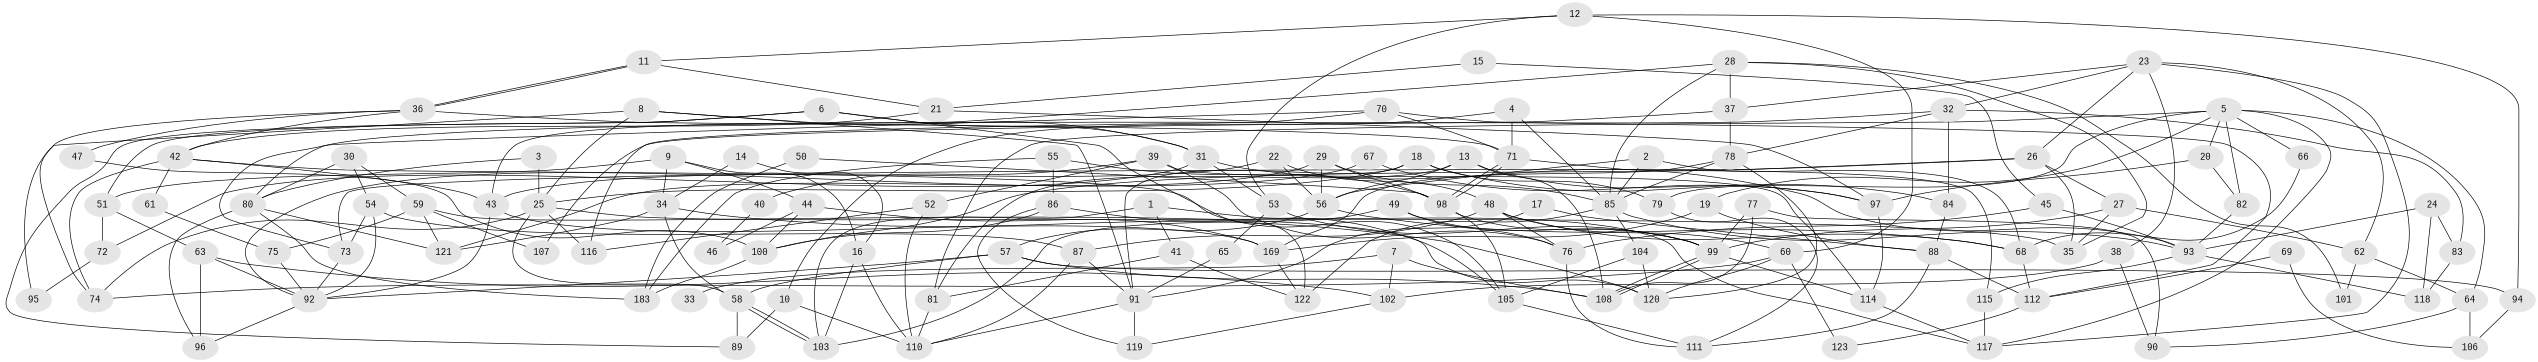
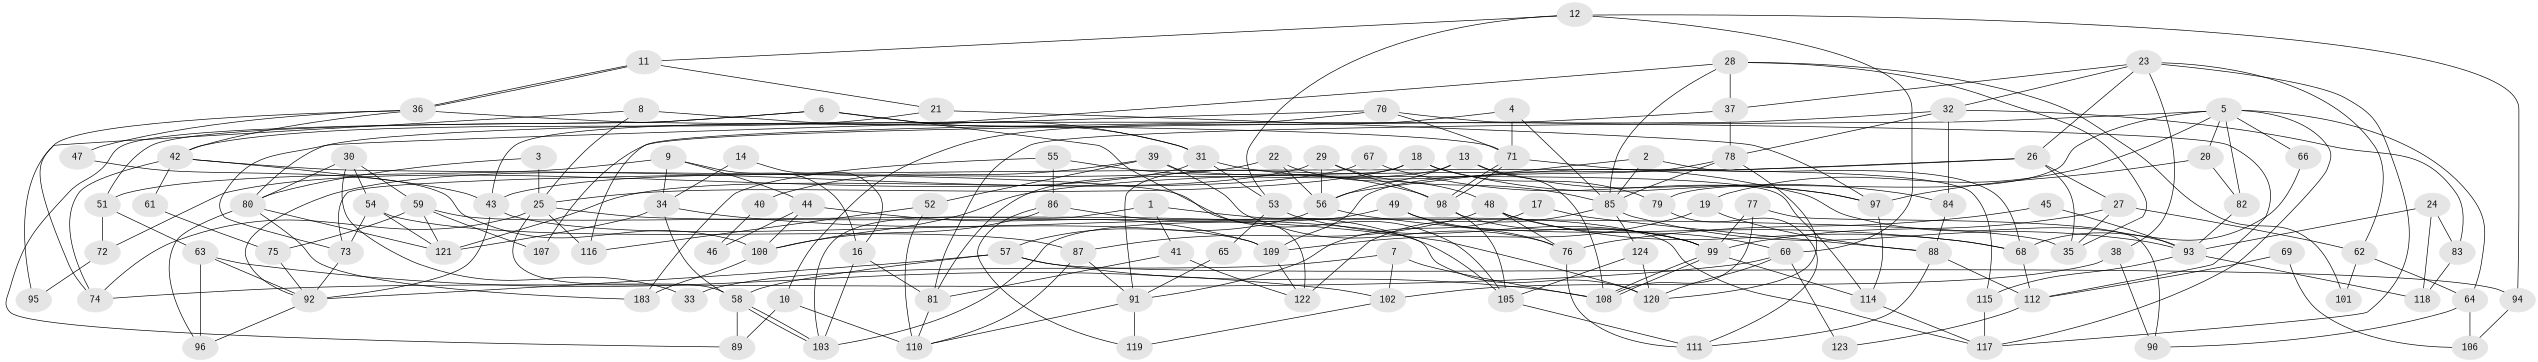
(1478, 62) -> none
(959, 134) -> none
(801, 157) -> none
(1271, 253) -> (1271, 253)
(1640, 253) -> (1640, 253)
(368, 267) -> (400, 224)
none -> (480, 278)
(881, 302) -> (900, 279)
